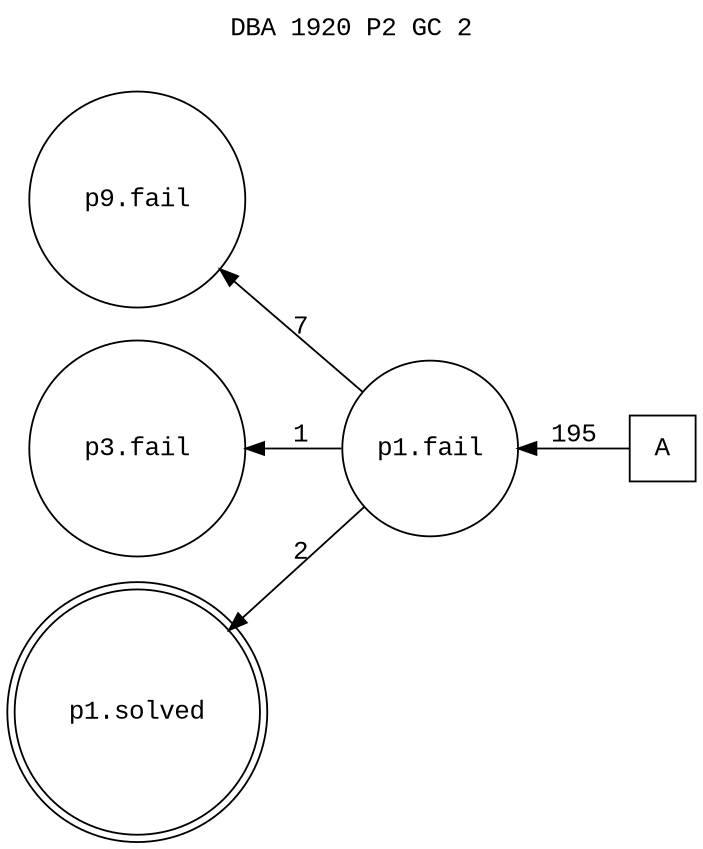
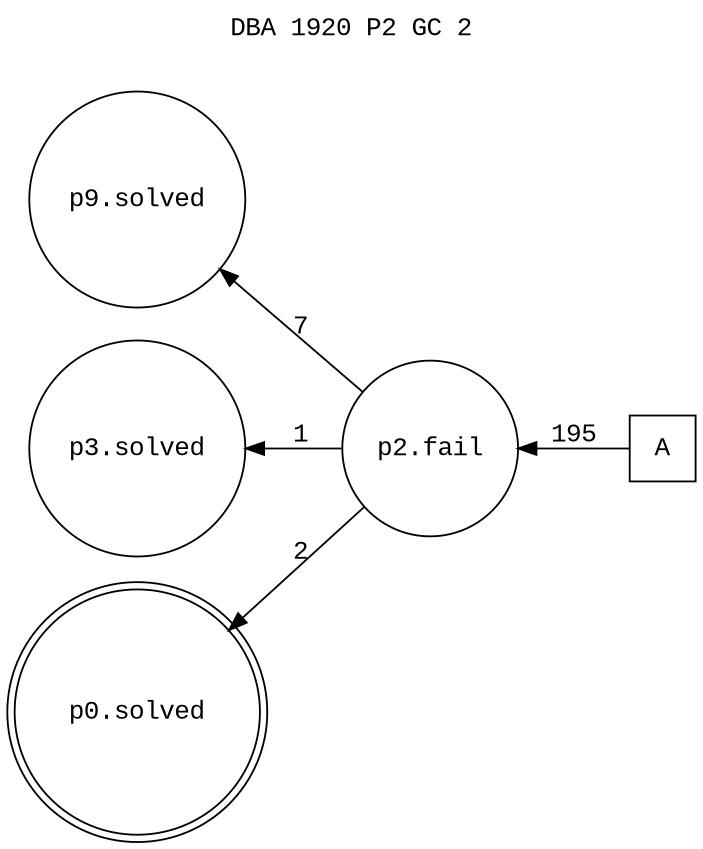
(137, 200) -> (137, 200)
(137, 448) -> (137, 448)
(430, 448) -> (430, 448)
(137, 712) -> (137, 712)
